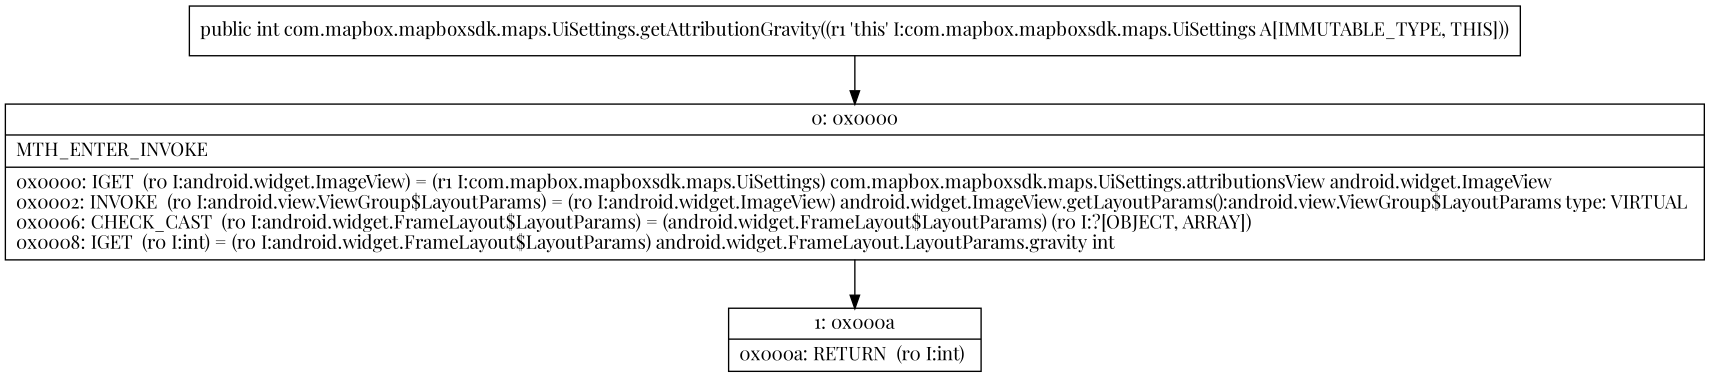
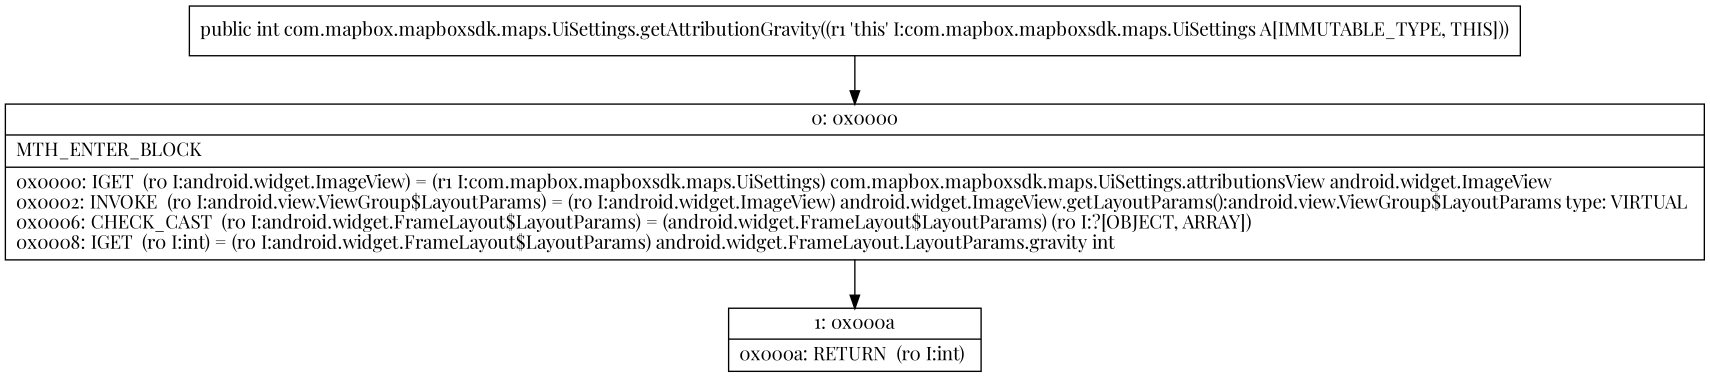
(112, 150) -> (109, 150)
